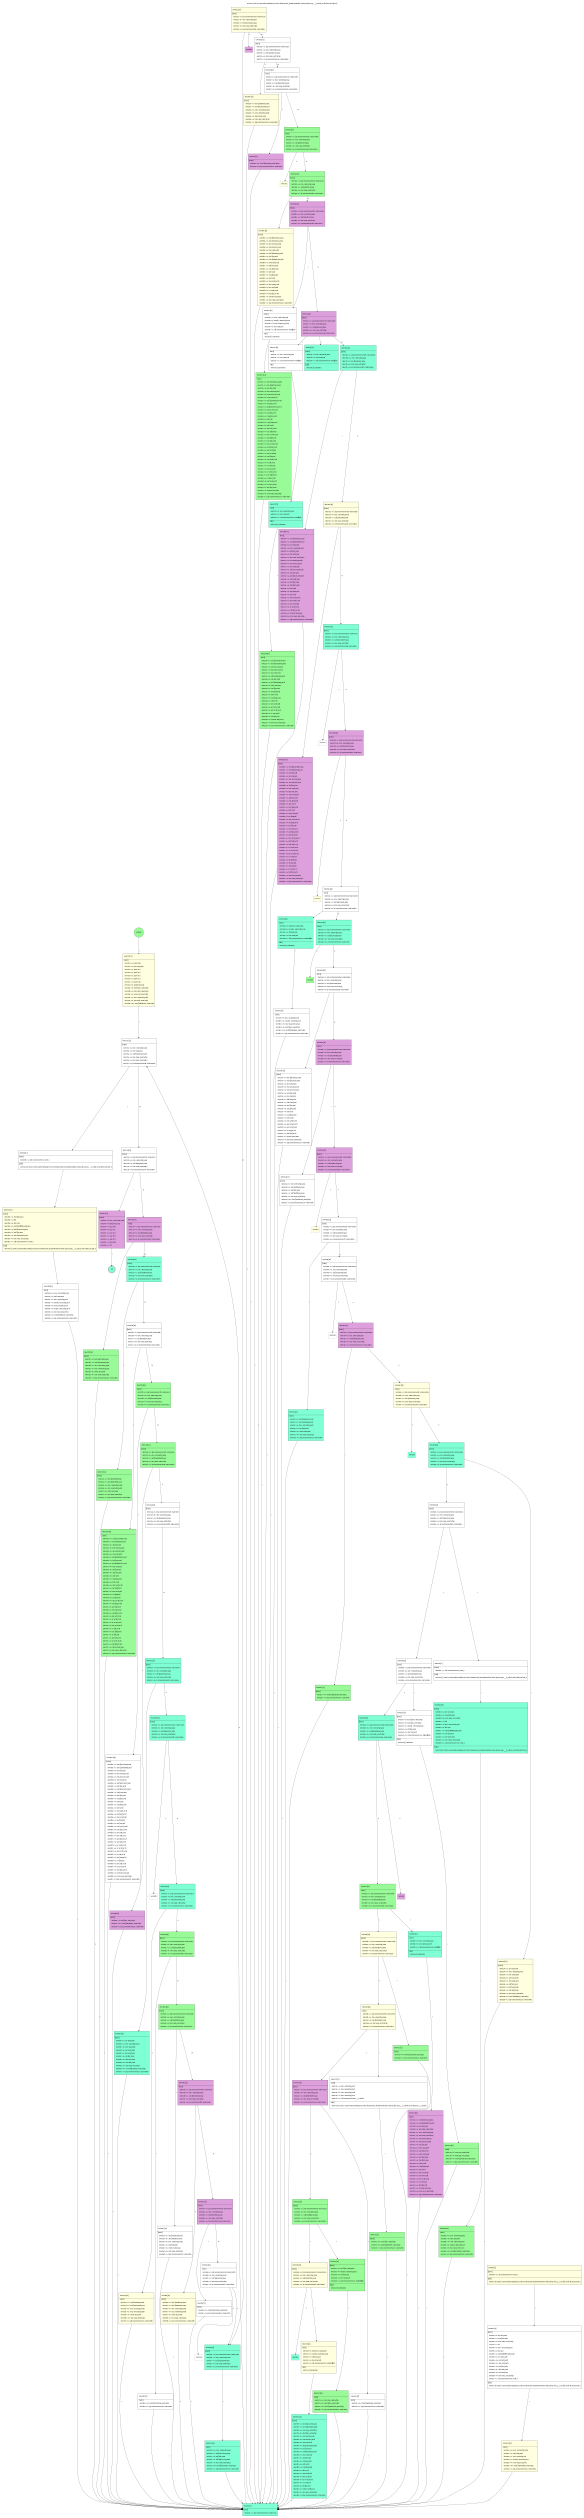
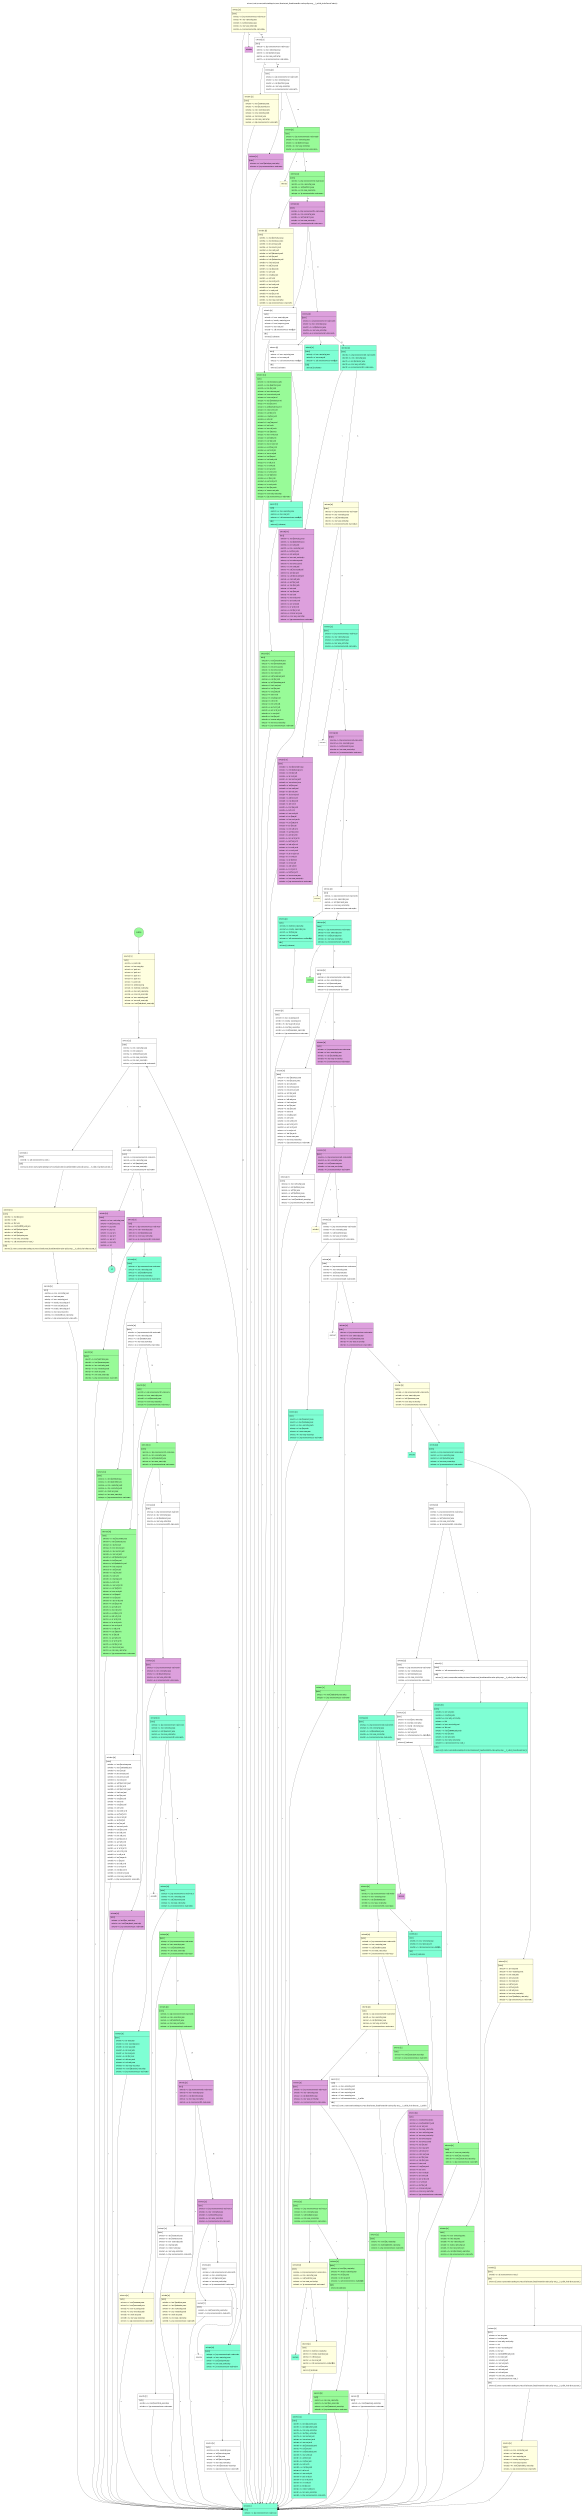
(163, 1671) -> (163, 1671)
(222, 2456) -> (222, 2456)
